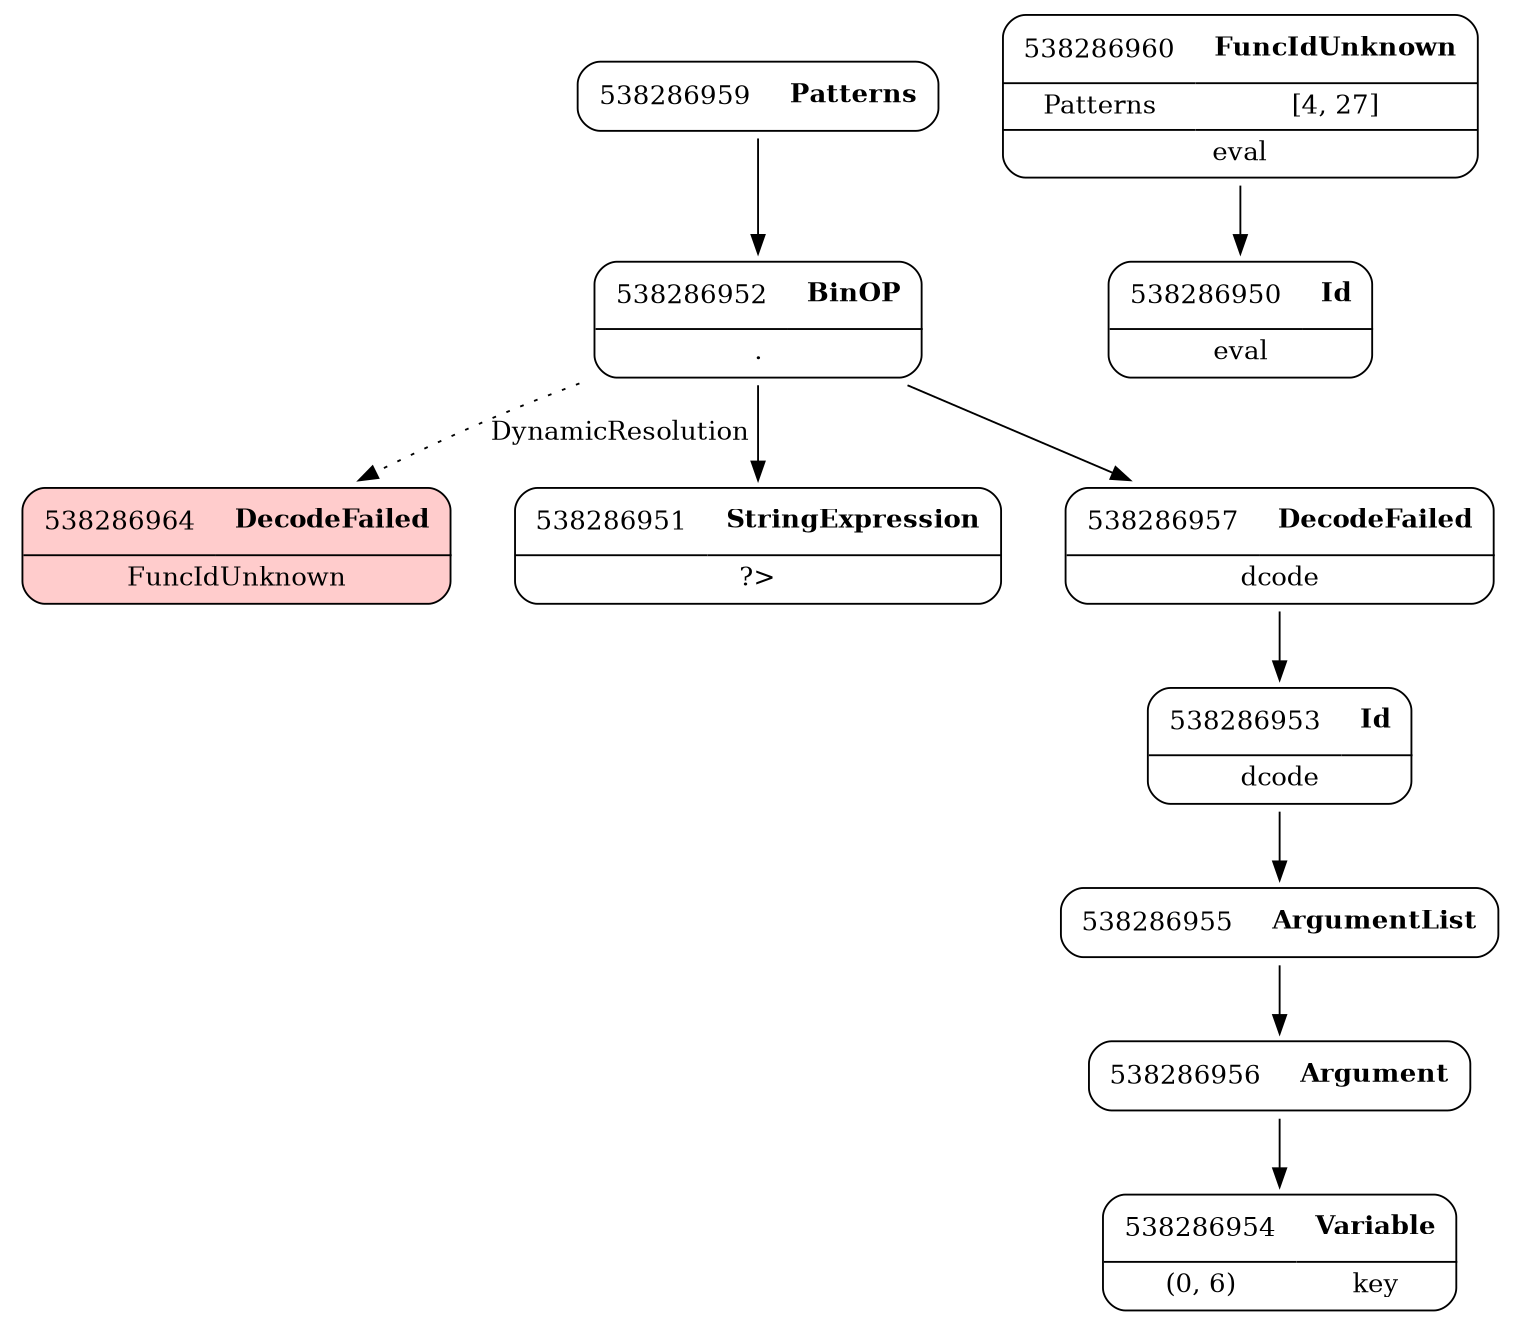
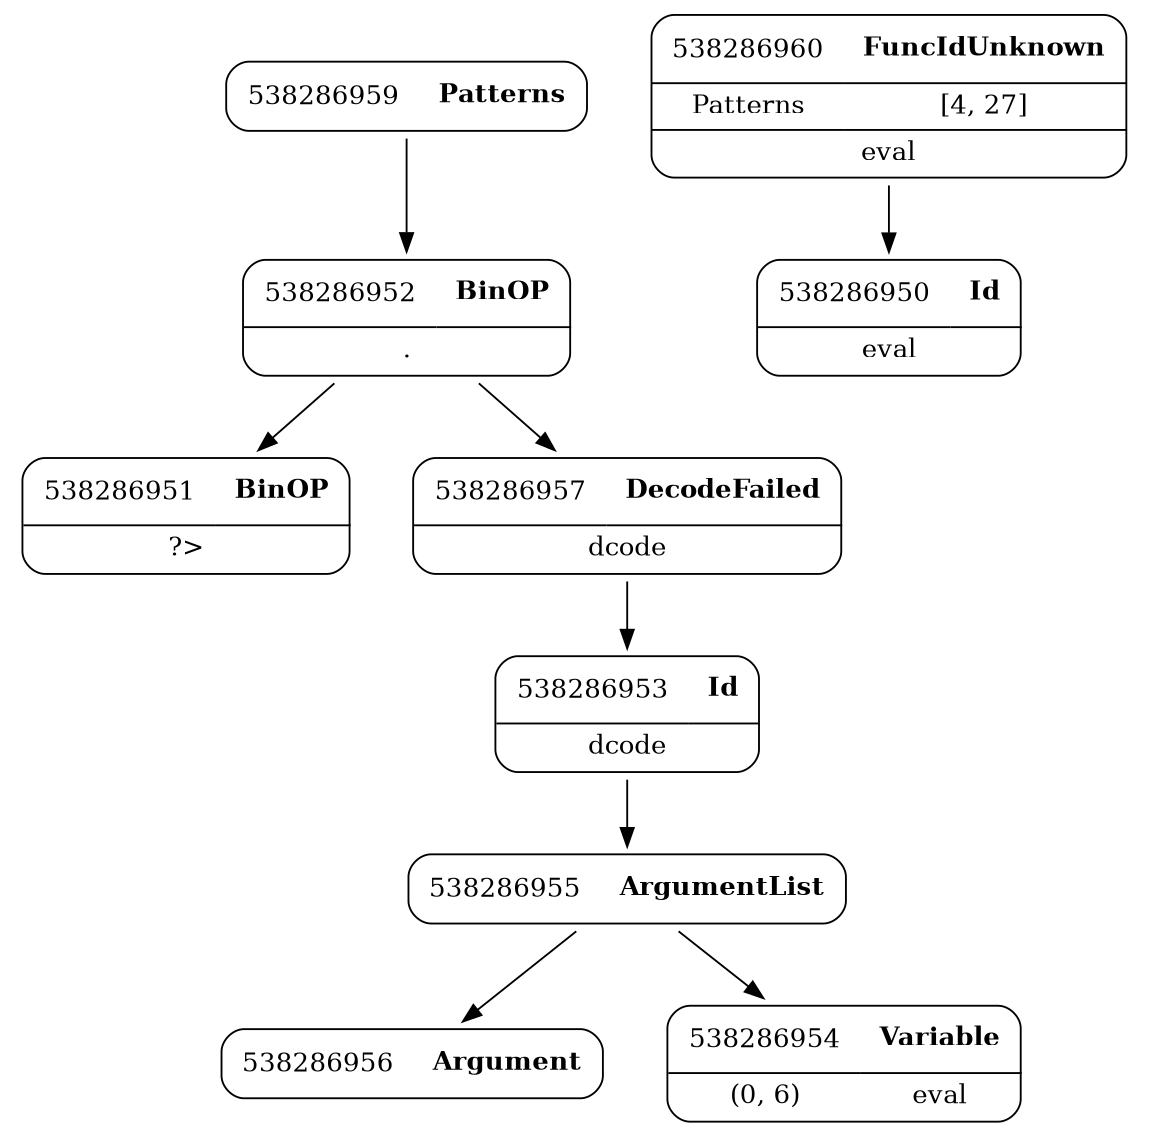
(853, 520) -> (282, 490)
(236, 546) -> none
(1280, 1143) -> (714, 959)
(1376, 1284) -> (940, 1095)
